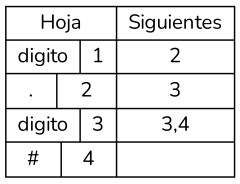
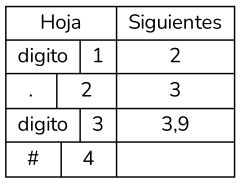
(176, 125) -> (176, 125)
